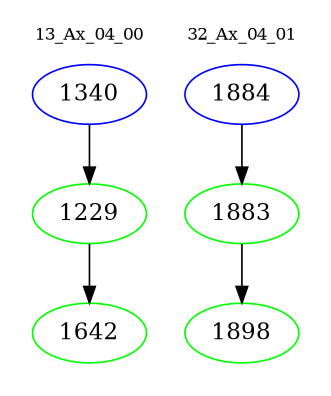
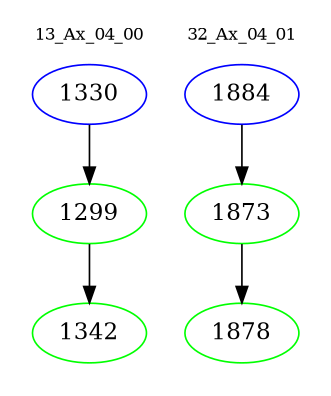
(89, 94) -> (89, 94)
(89, 214) -> (89, 214)
(242, 214) -> (242, 214)
(89, 333) -> (89, 333)
(242, 333) -> (242, 333)
